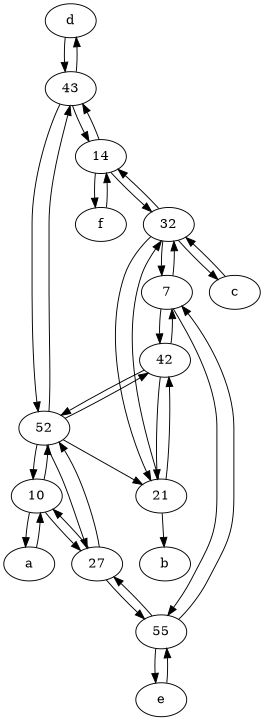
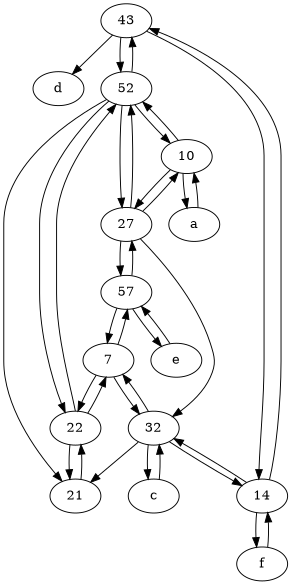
(64, 50) -> none
(165, 360) -> (75, 428)
(133, 363) -> (202, 322)
(165, 564) -> none
(161, 632) -> (126, 292)
